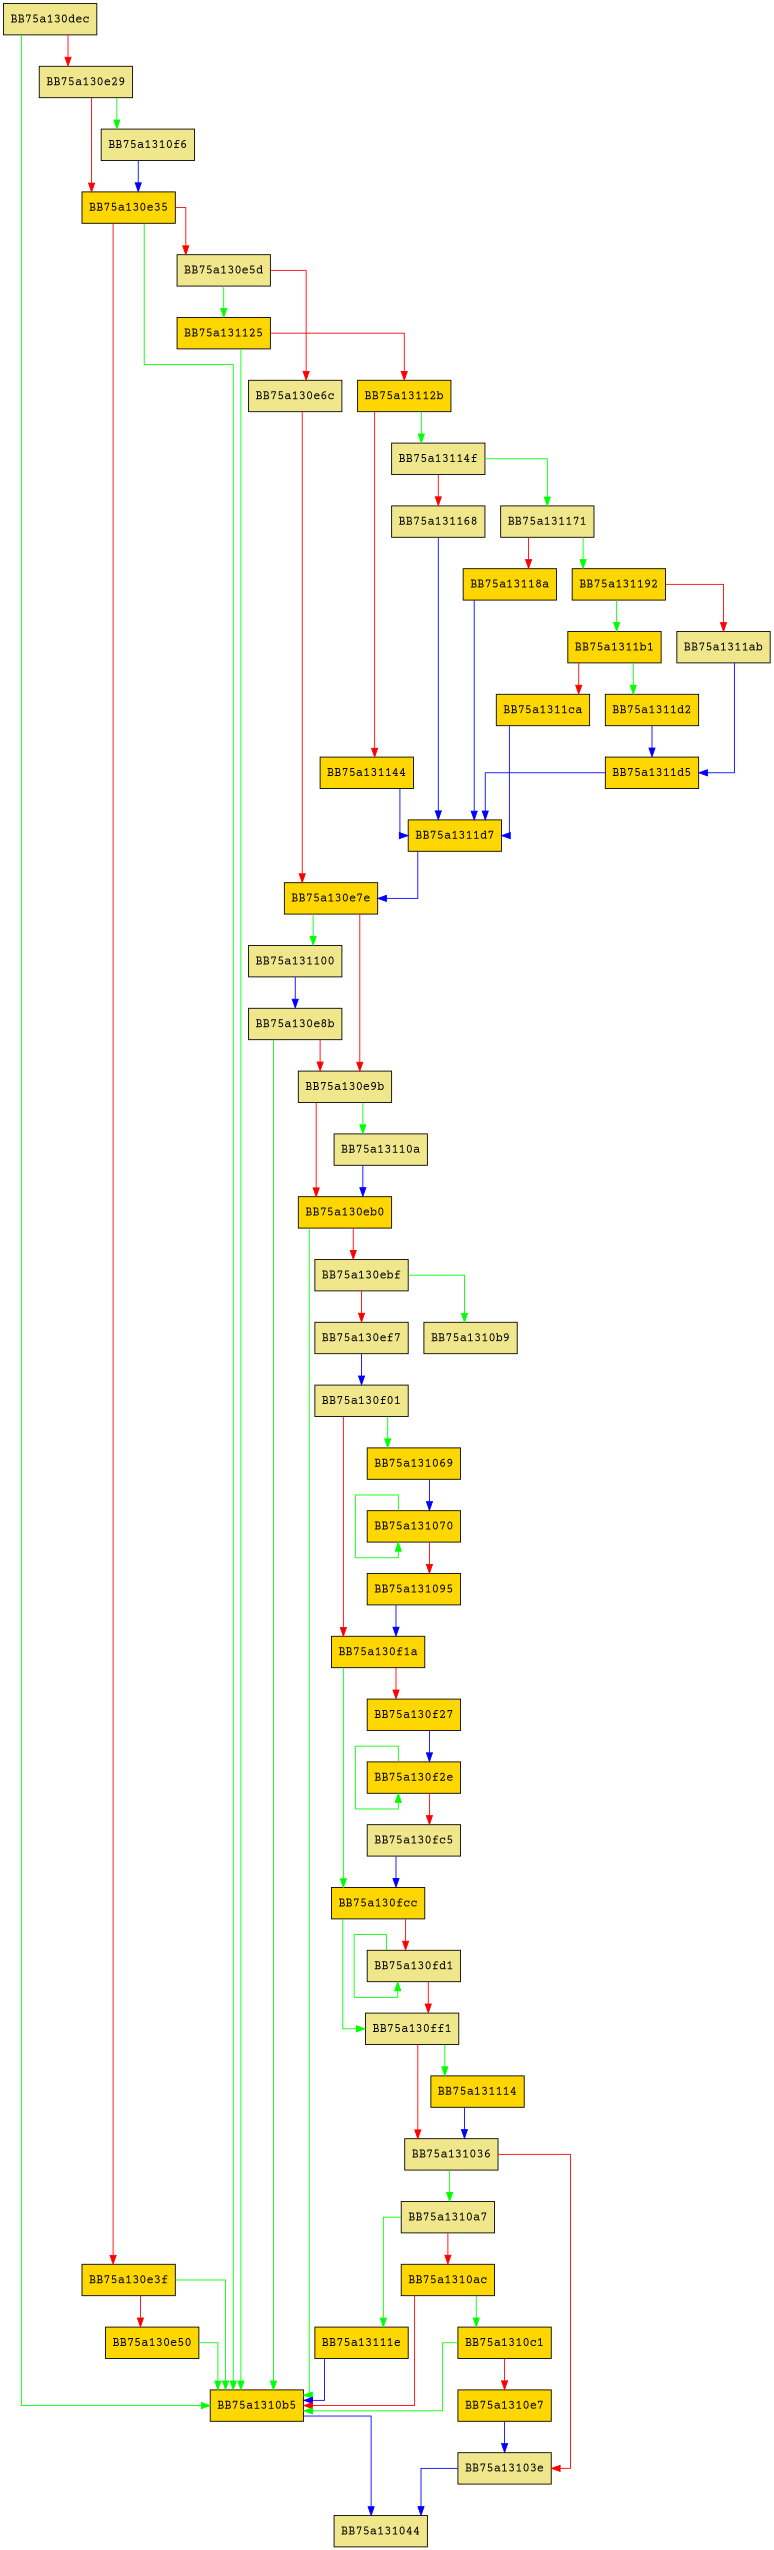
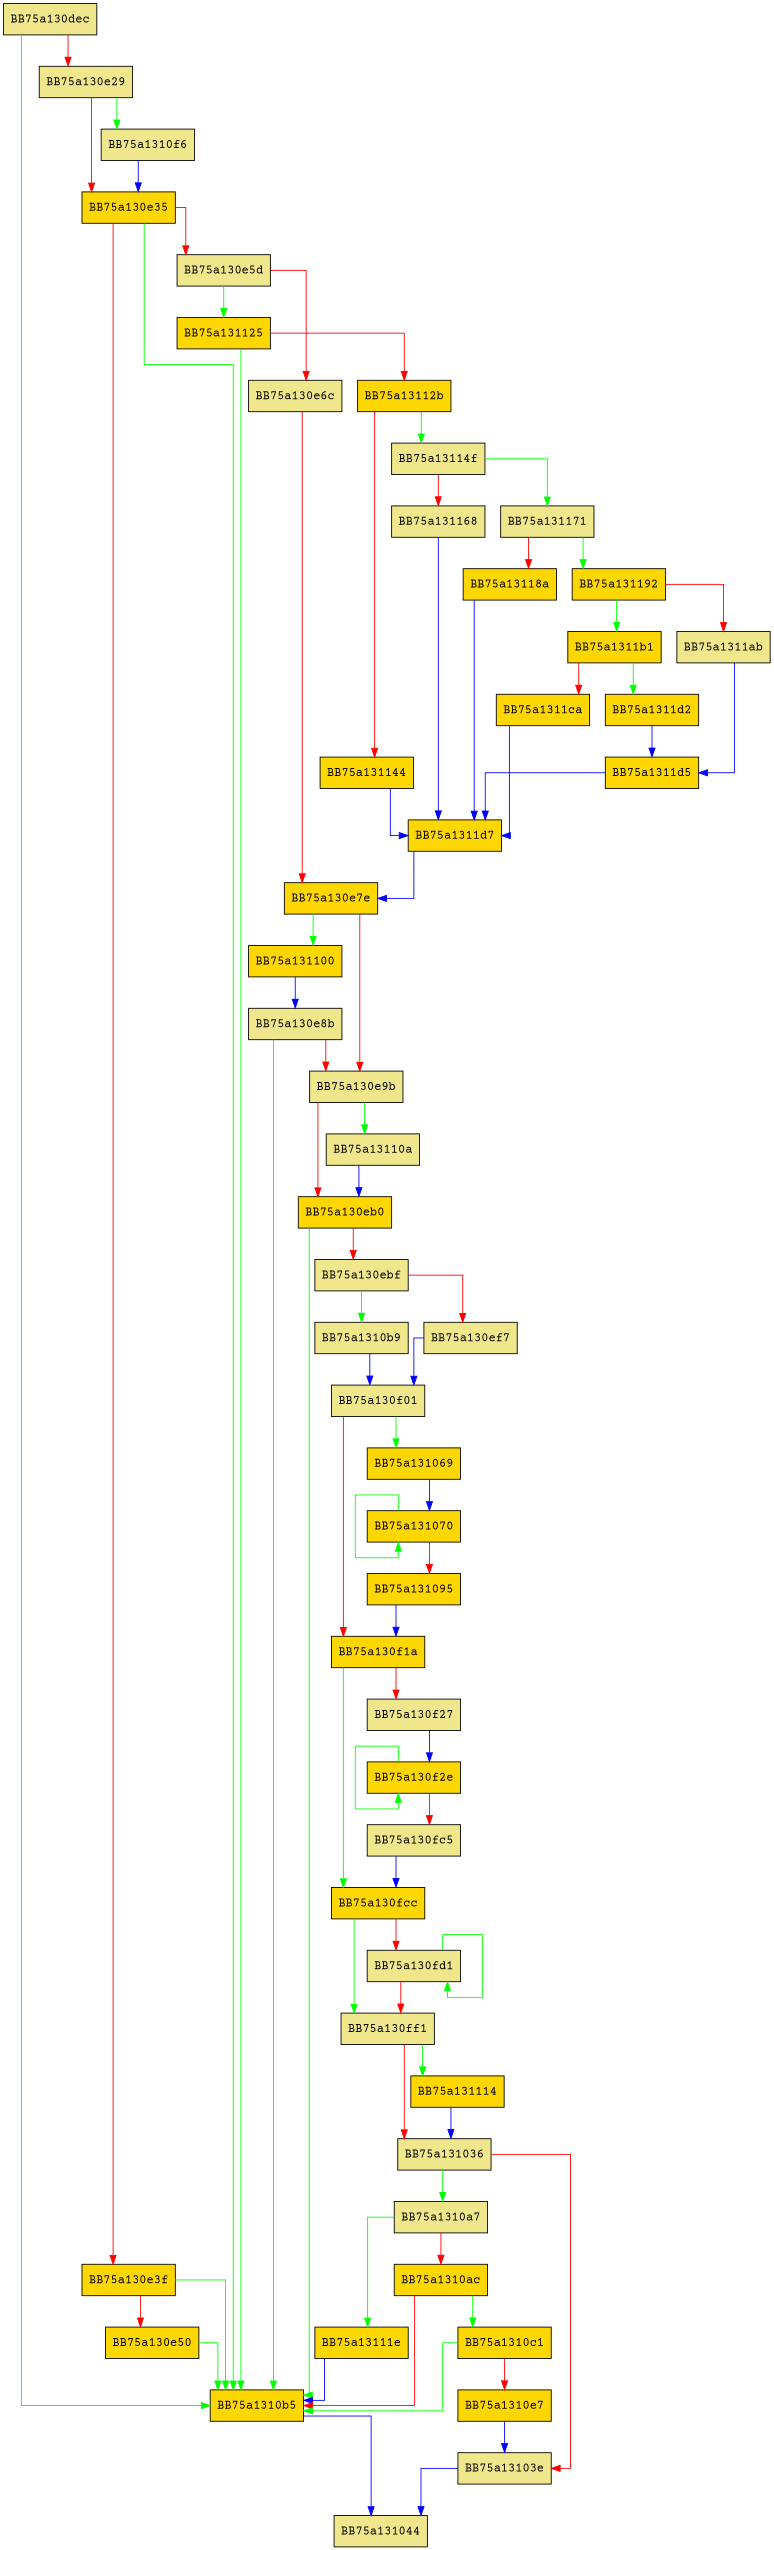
(295, 961) -> (295, 961)
none -> (370, 1365)
(414, 1715) -> (414, 1715)
